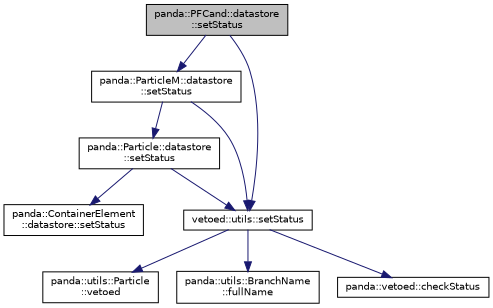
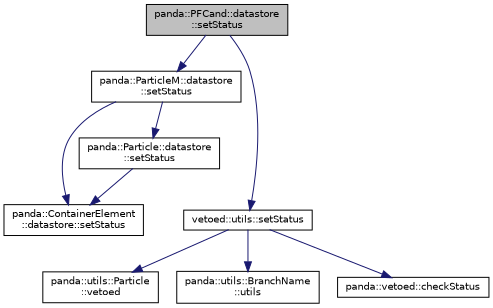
(232, 143) -> (70, 137)
(199, 187) -> none
(248, 287) -> (248, 287)
